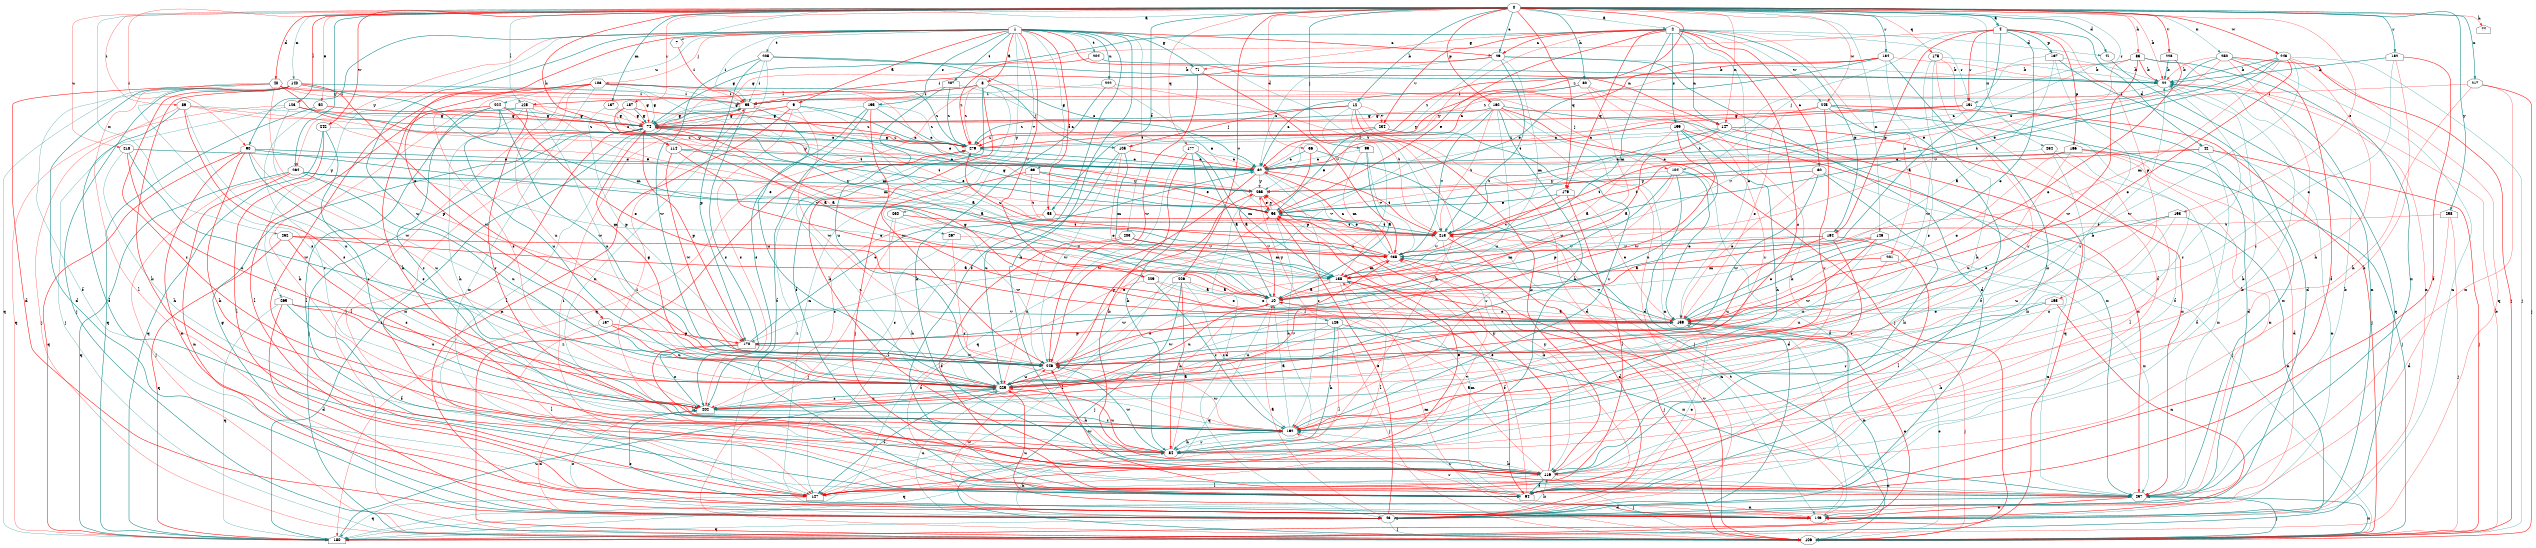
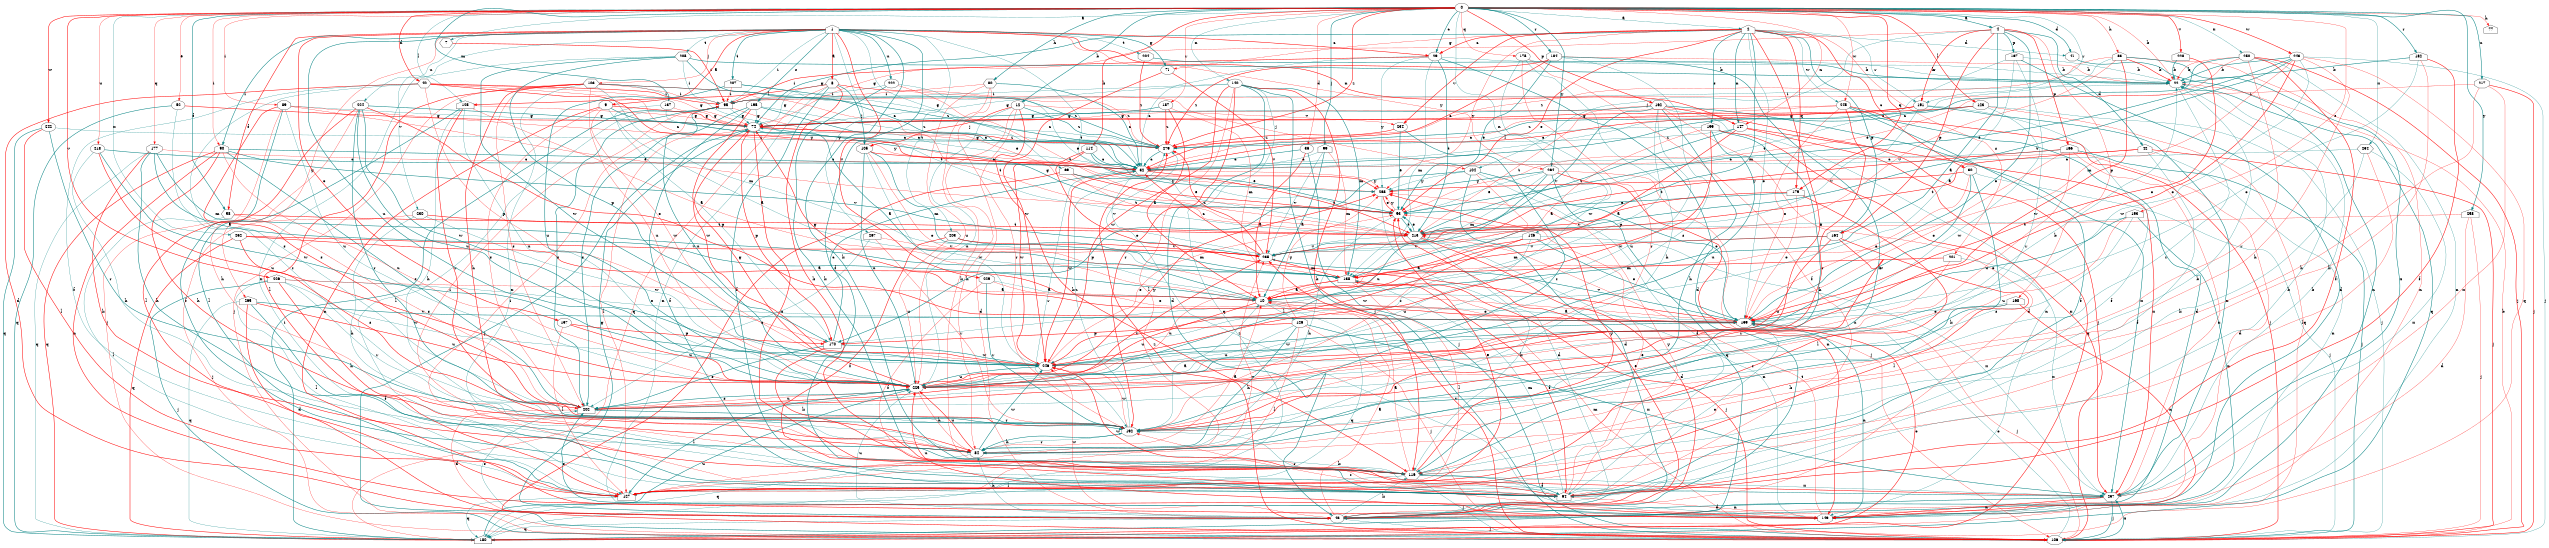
(545, 48) -> (435, 55)
(1677, 127) -> (1710, 127)
(1482, 473) -> (934, 525)
